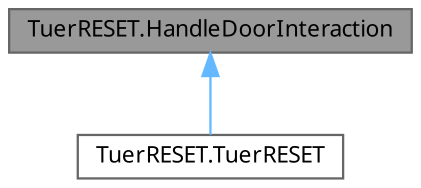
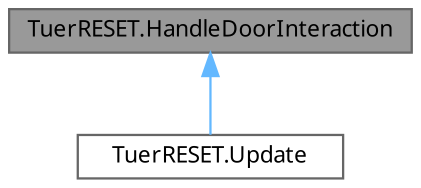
(210, 157) -> (210, 157)
